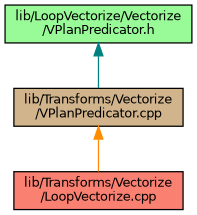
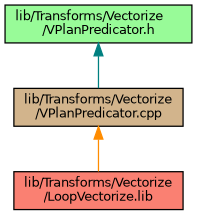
(98, 24) -> (98, 24)
(98, 191) -> (98, 191)
